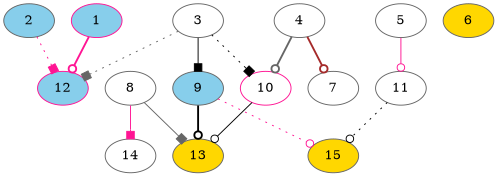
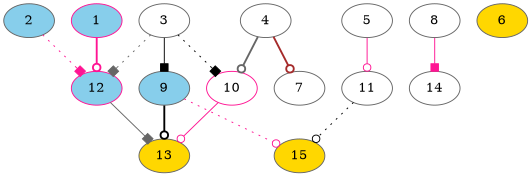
(161, 119) -> (127, 119)
(235, 119) -> (201, 119)
